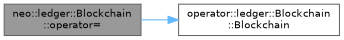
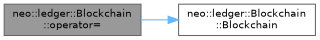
(259, 20) -> (247, 20)
